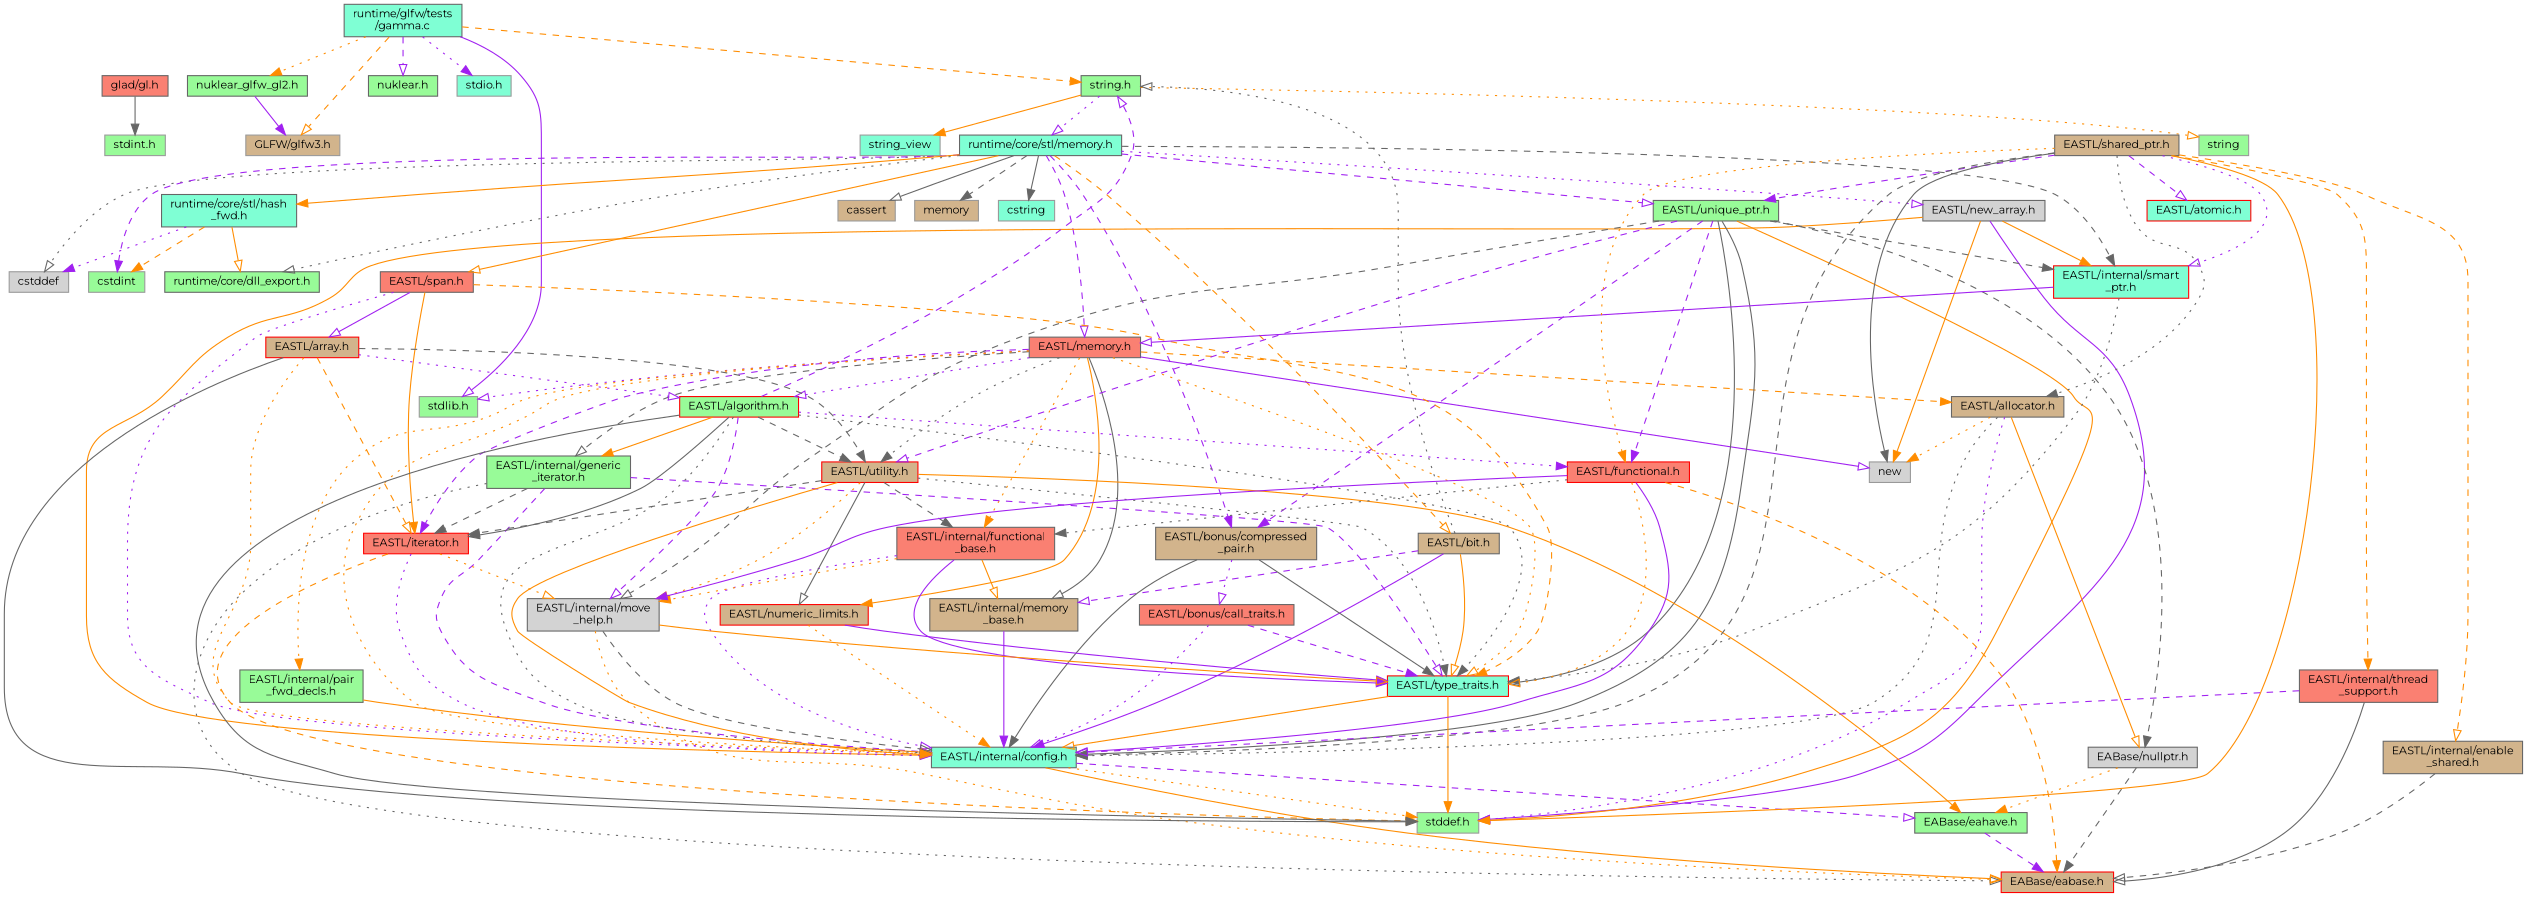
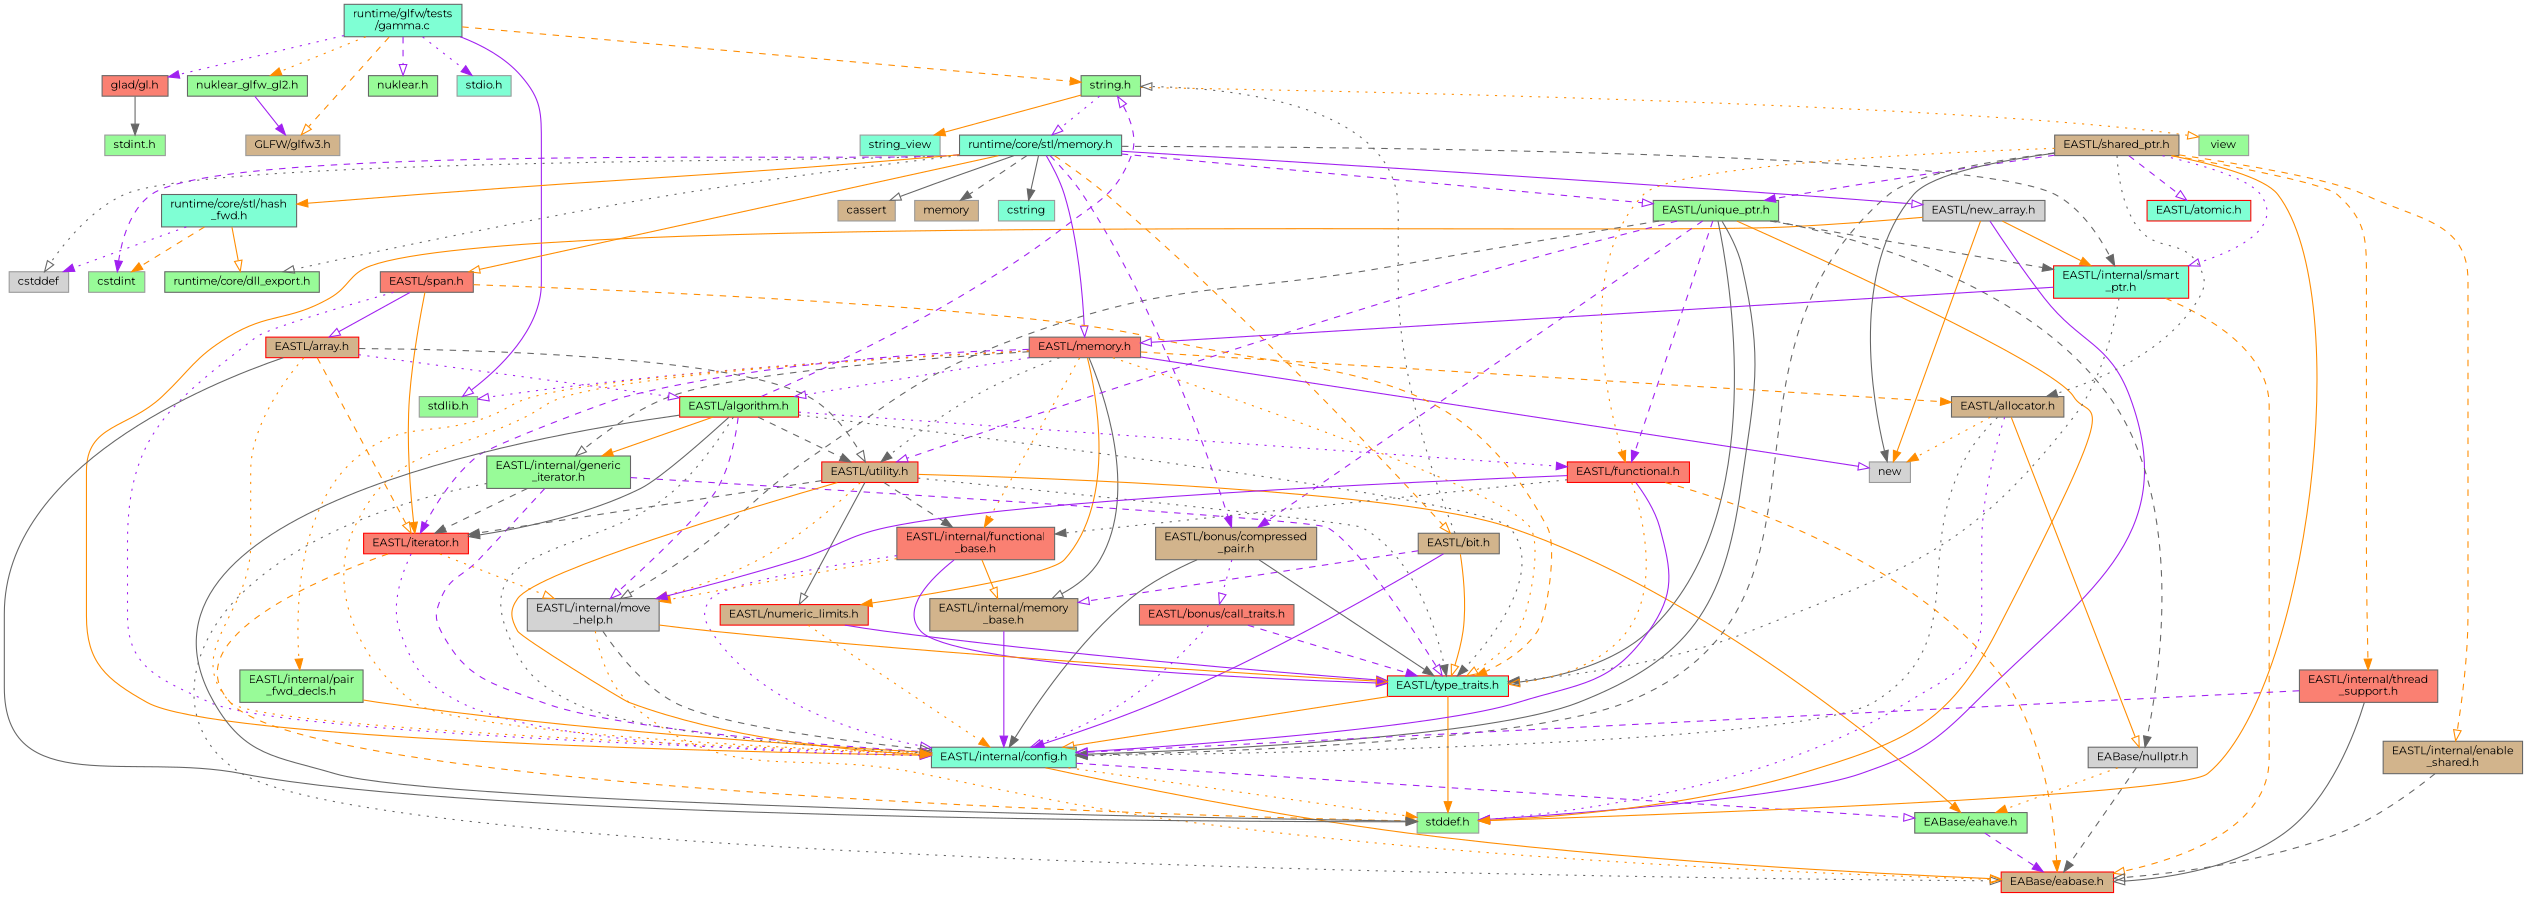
none -> (261, 55)
(2224, 145) -> (2224, 145)
(1517, 176) -> (1517, 176)
(1075, 238) -> (1075, 238)
(624, 360) -> (624, 360)
none -> (2269, 602)
